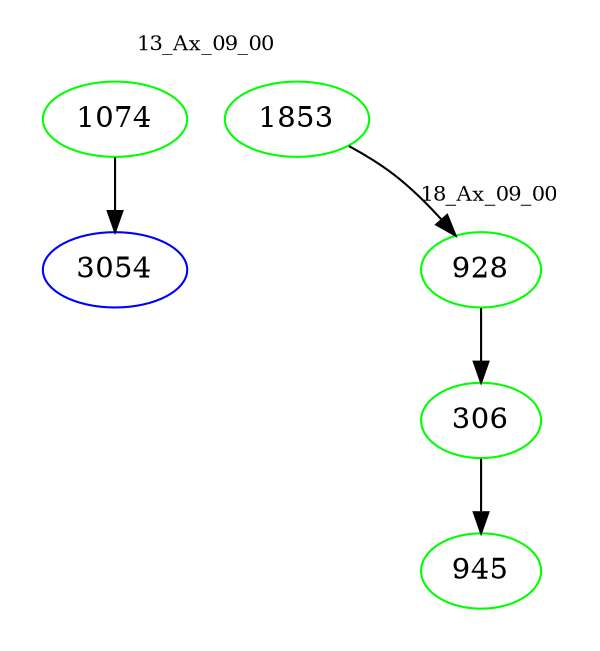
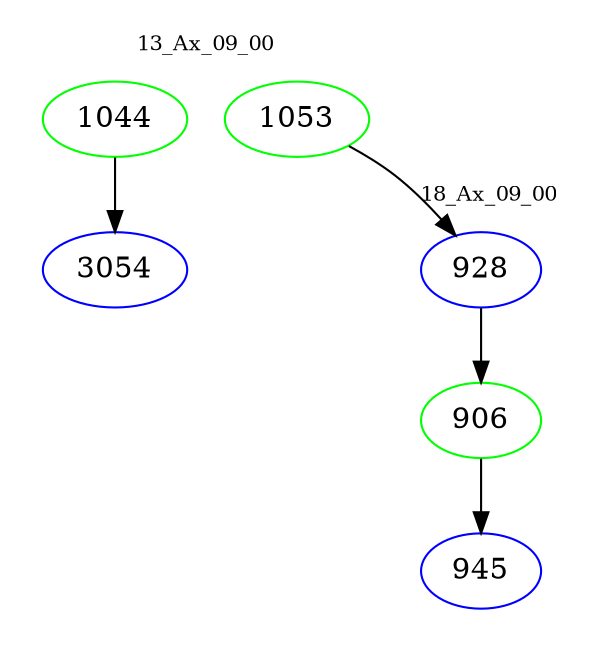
(115, 119) -> (115, 119)
(297, 119) -> (297, 119)
(481, 270) -> (481, 270)
(481, 420) -> (481, 420)
(481, 571) -> (481, 571)
